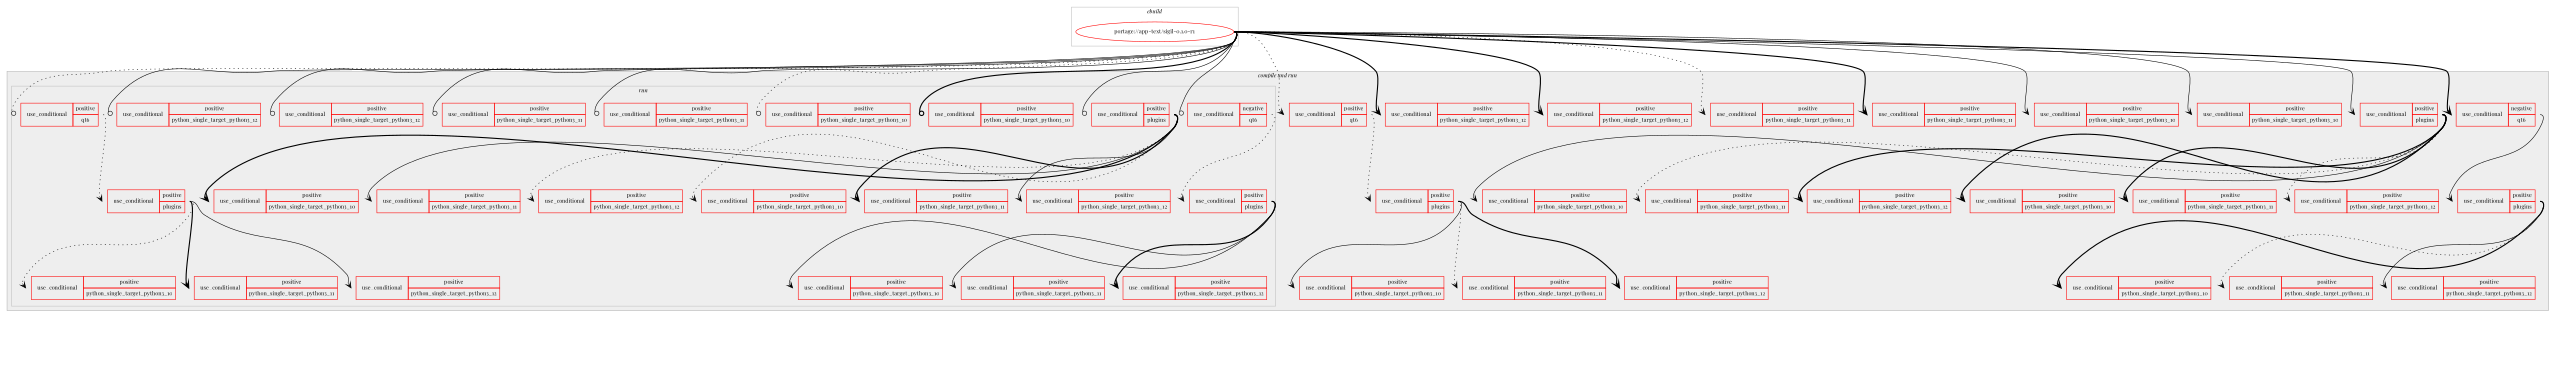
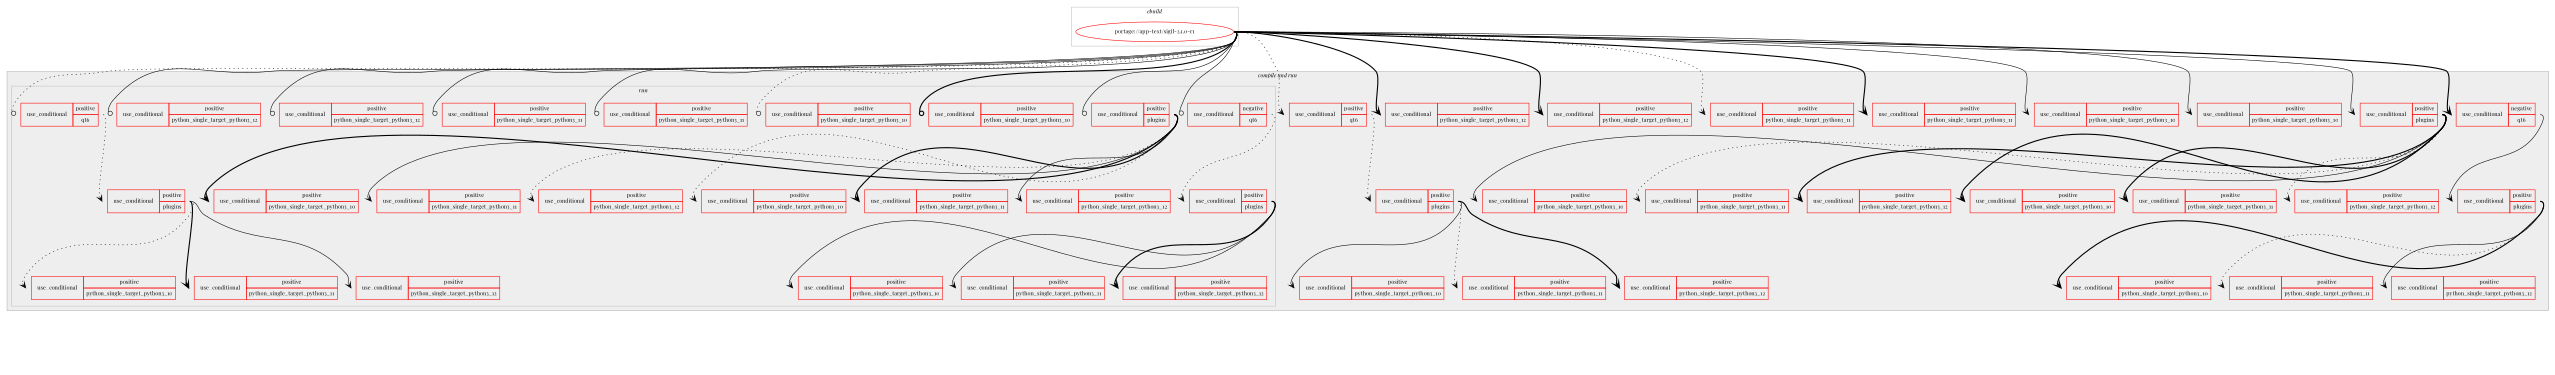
(1155, 32) -> (1155, 32)
